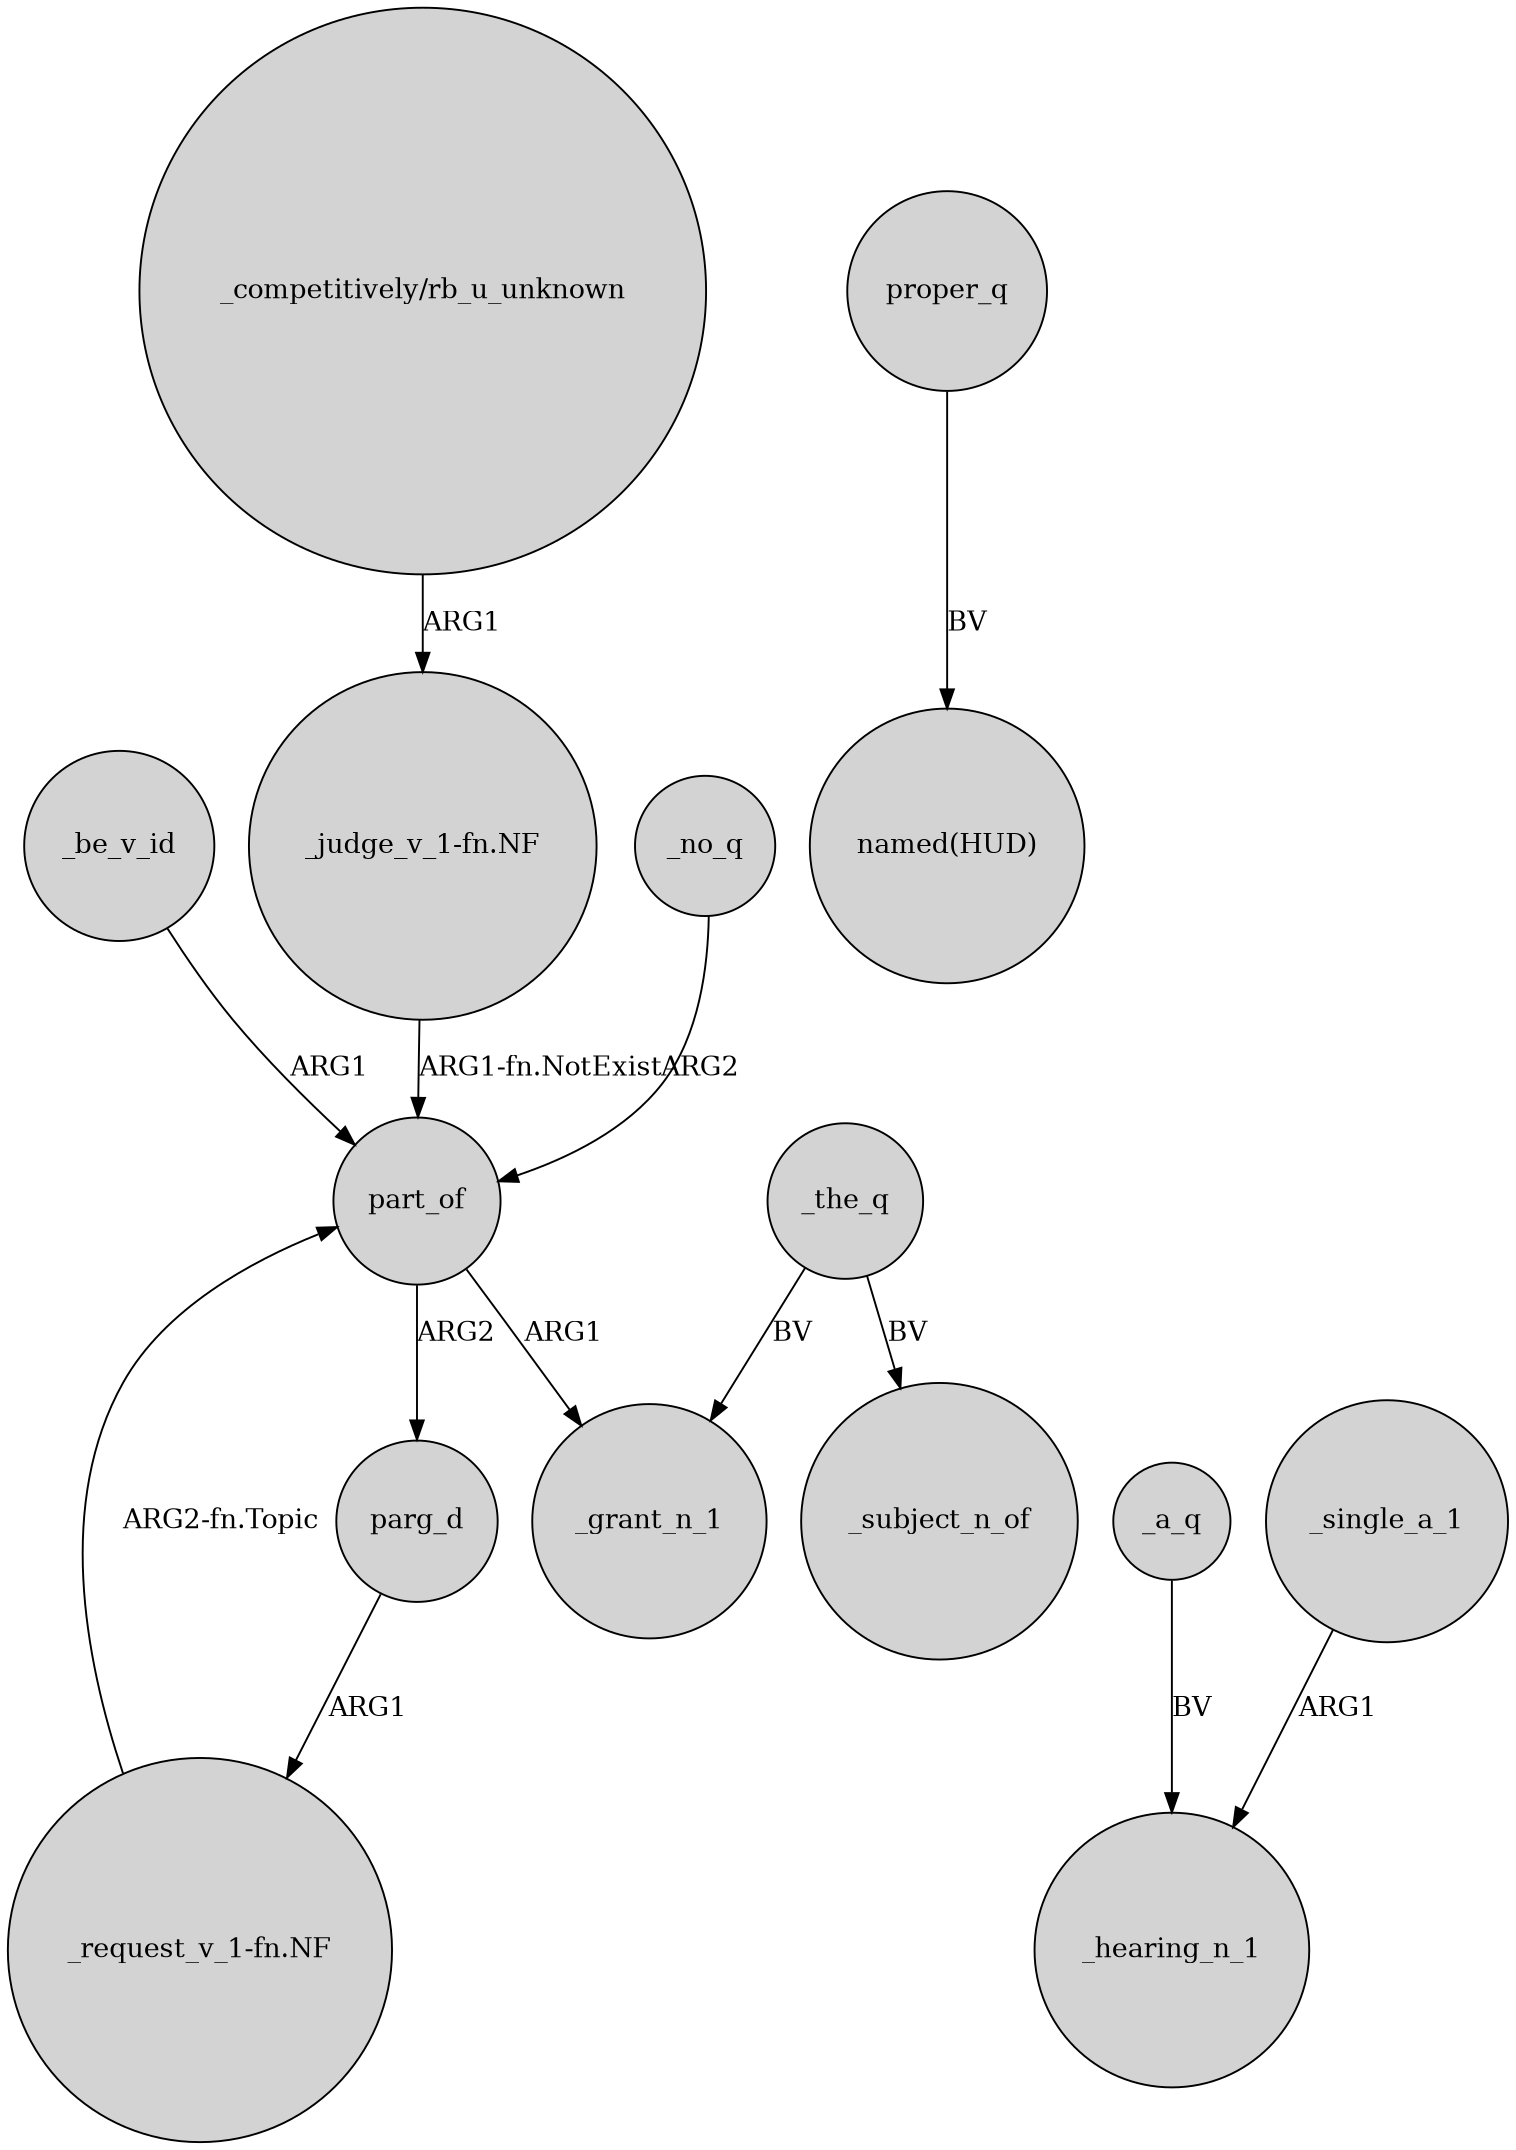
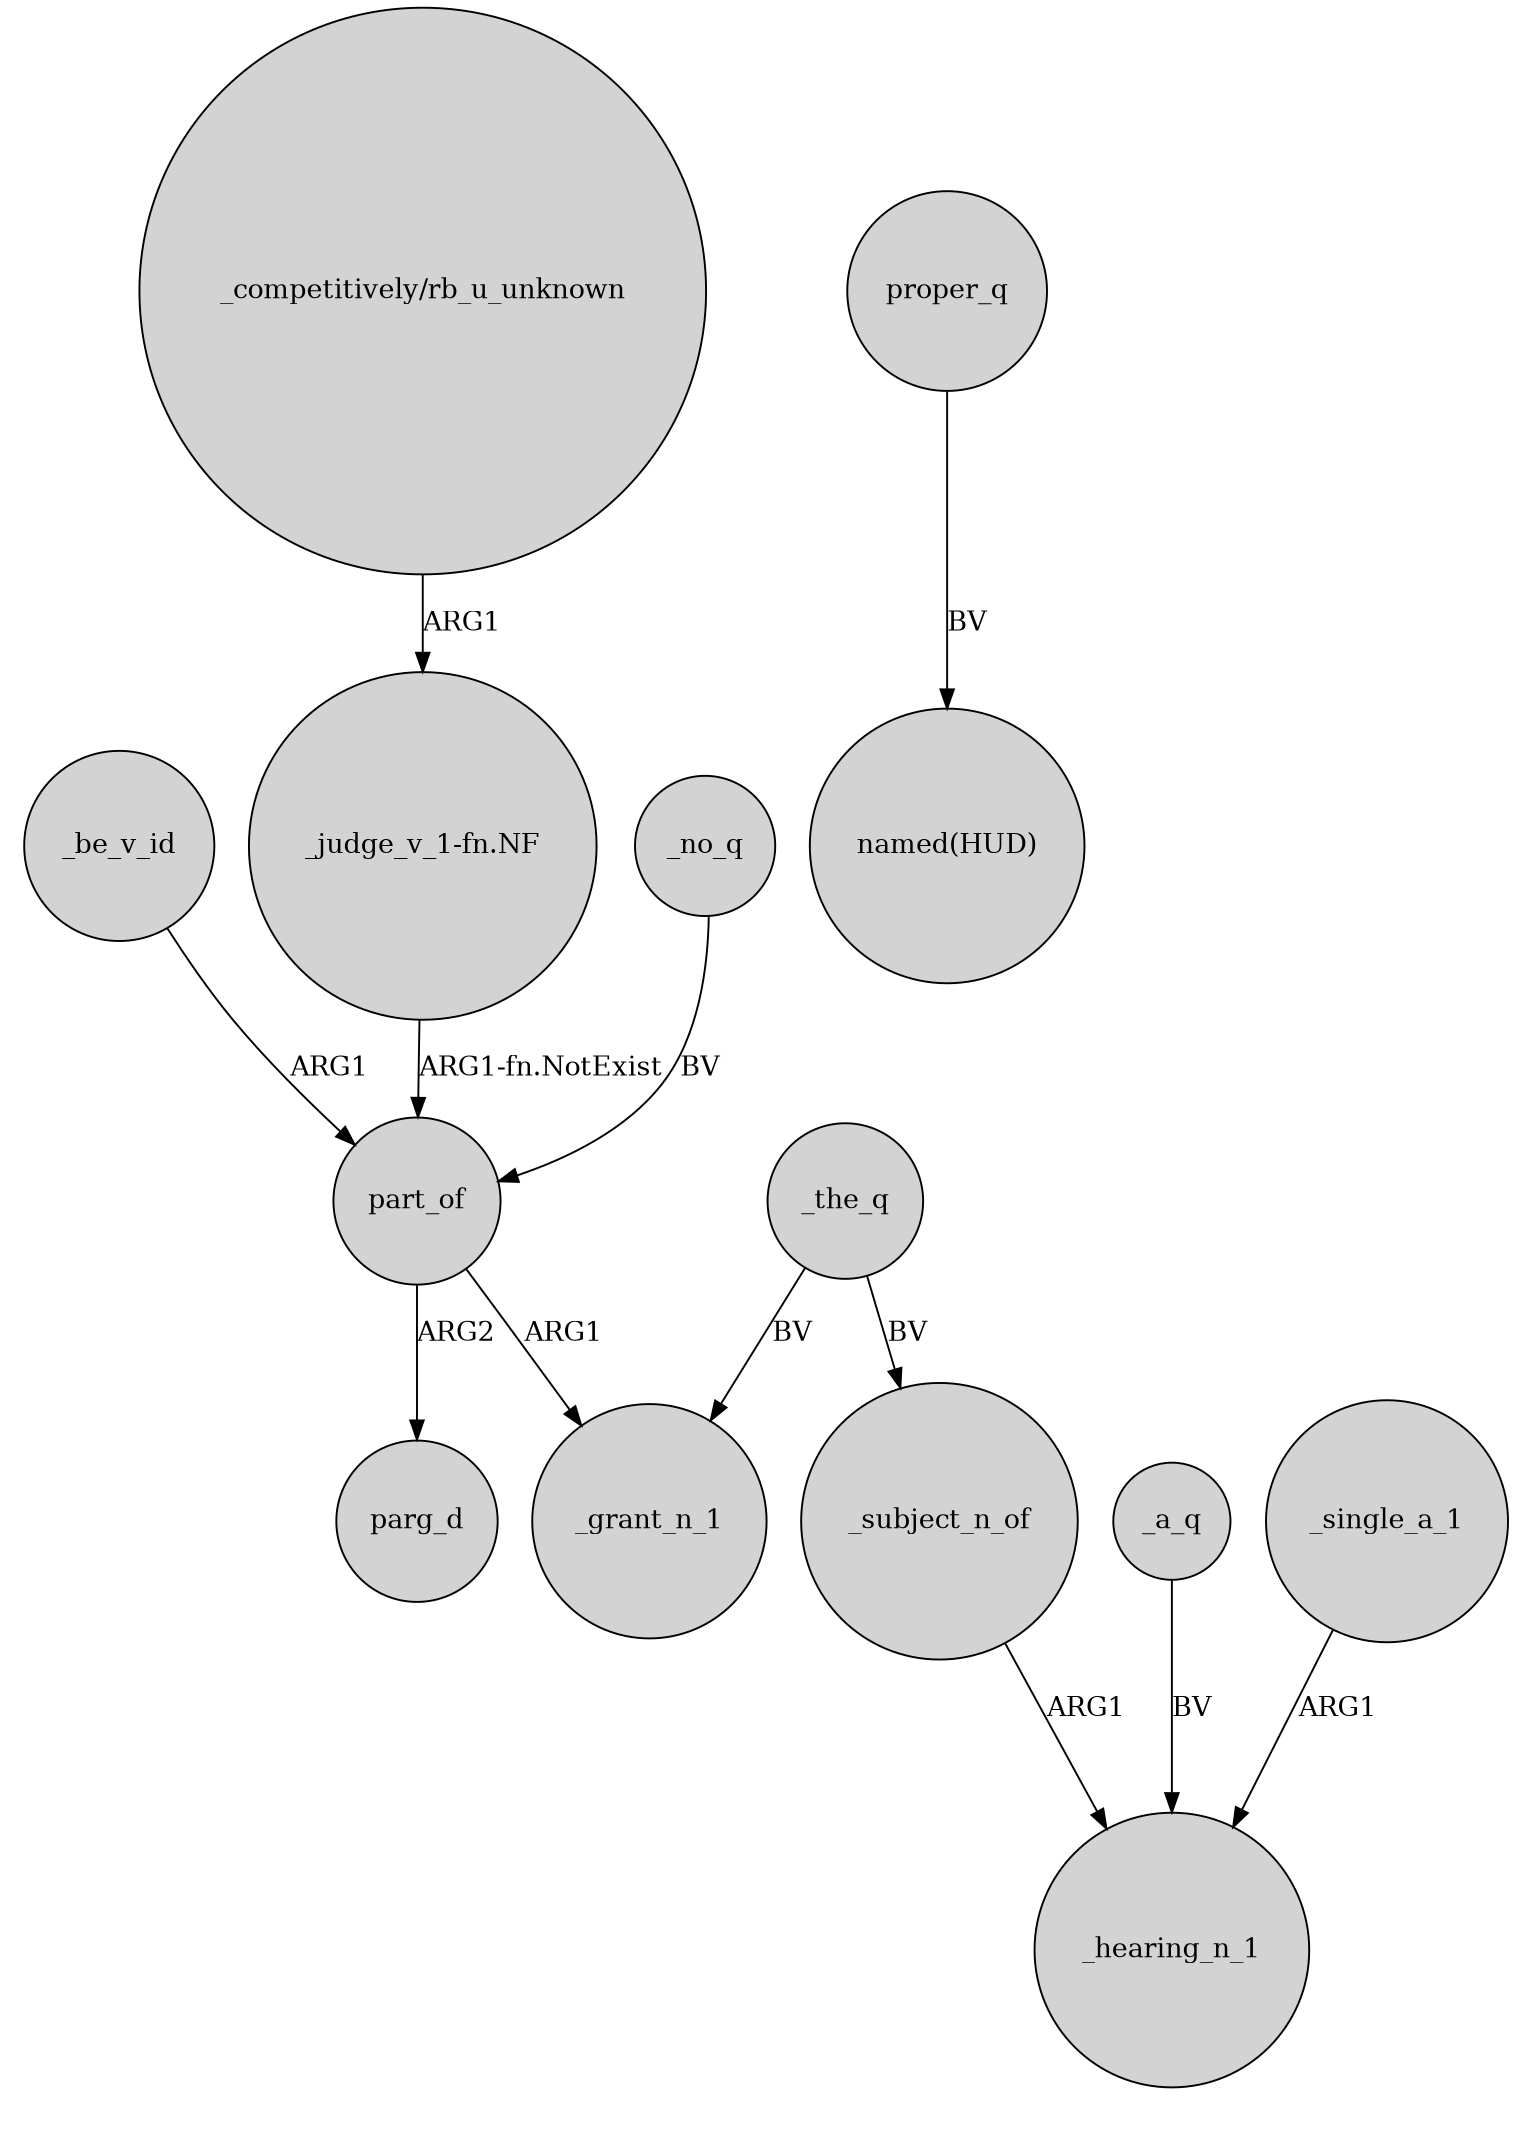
(700, 1068) -> (700, 1068)
none -> (1051, 1728)
(200, 1950) -> none
